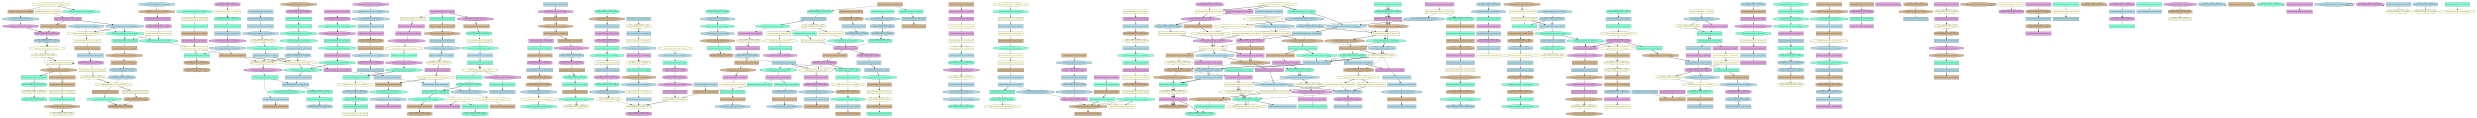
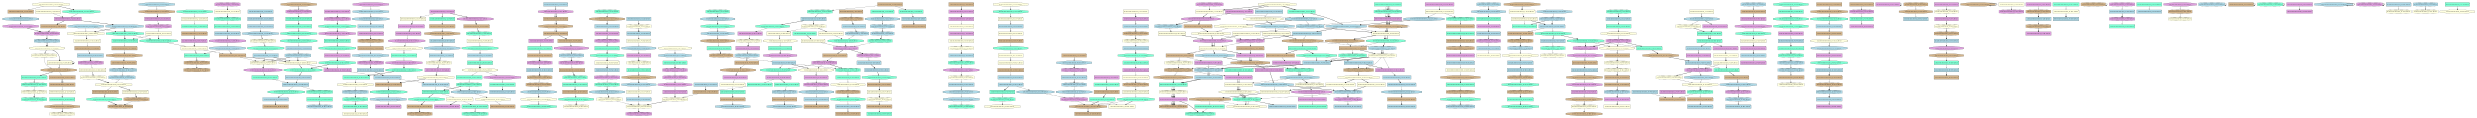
(51, 59) -> (58, 54)
(265, 89) -> (281, 95)
